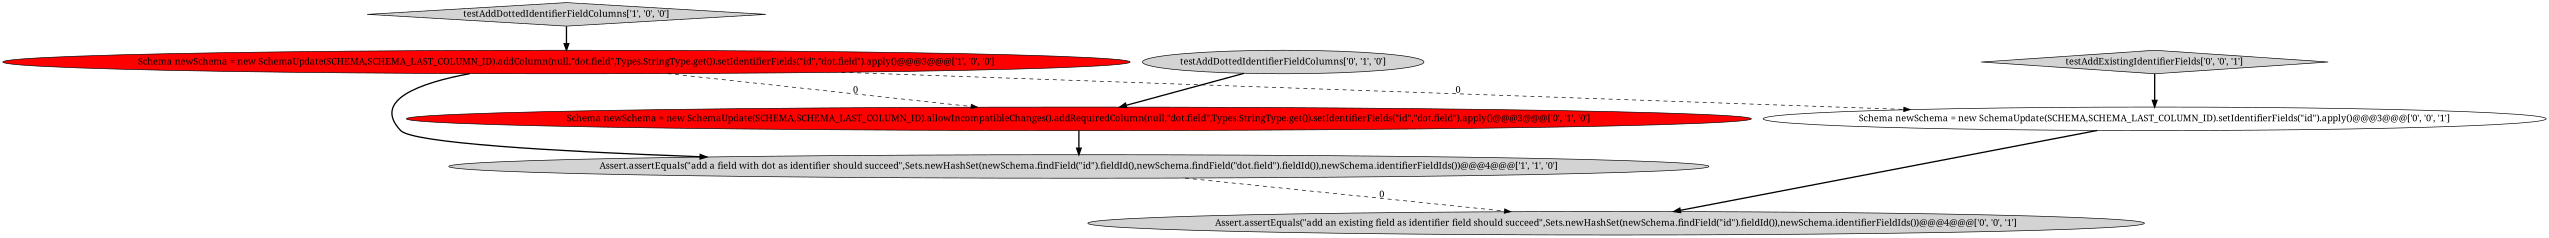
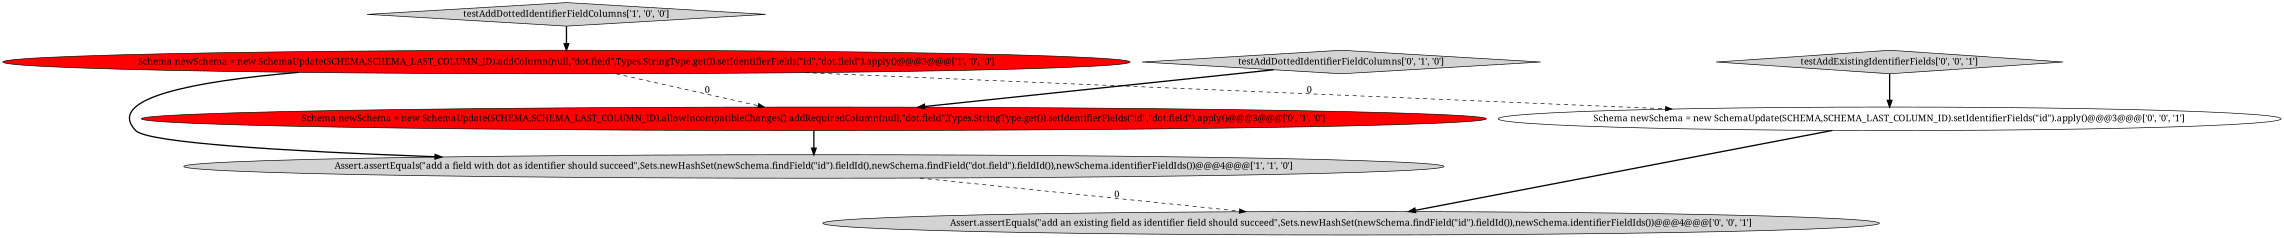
(1283, 62) -> (1341, 62)
